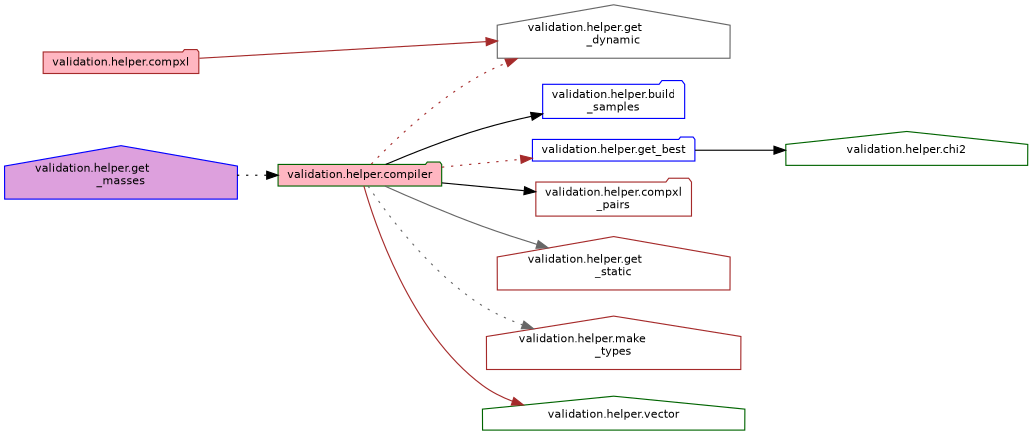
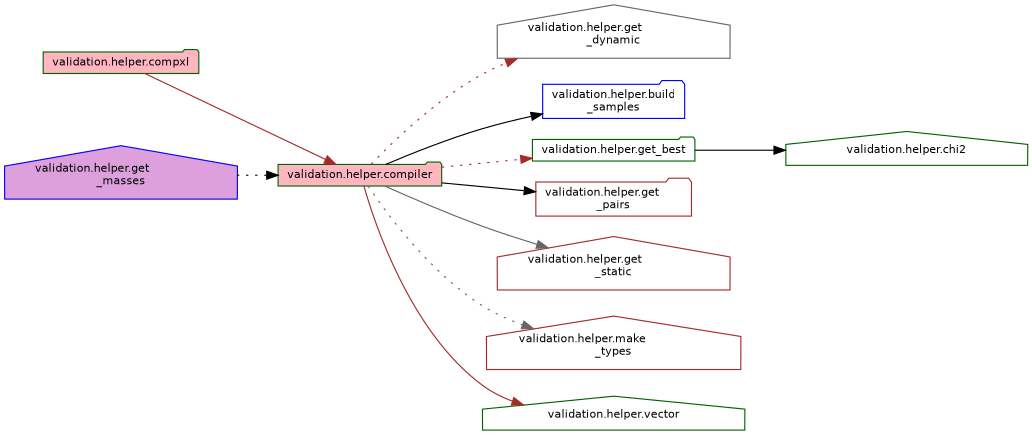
(343, 50) -> (235, 117)
(121, 63) -> (121, 63)
(614, 150) -> (614, 150)
(614, 199) -> (614, 199)
